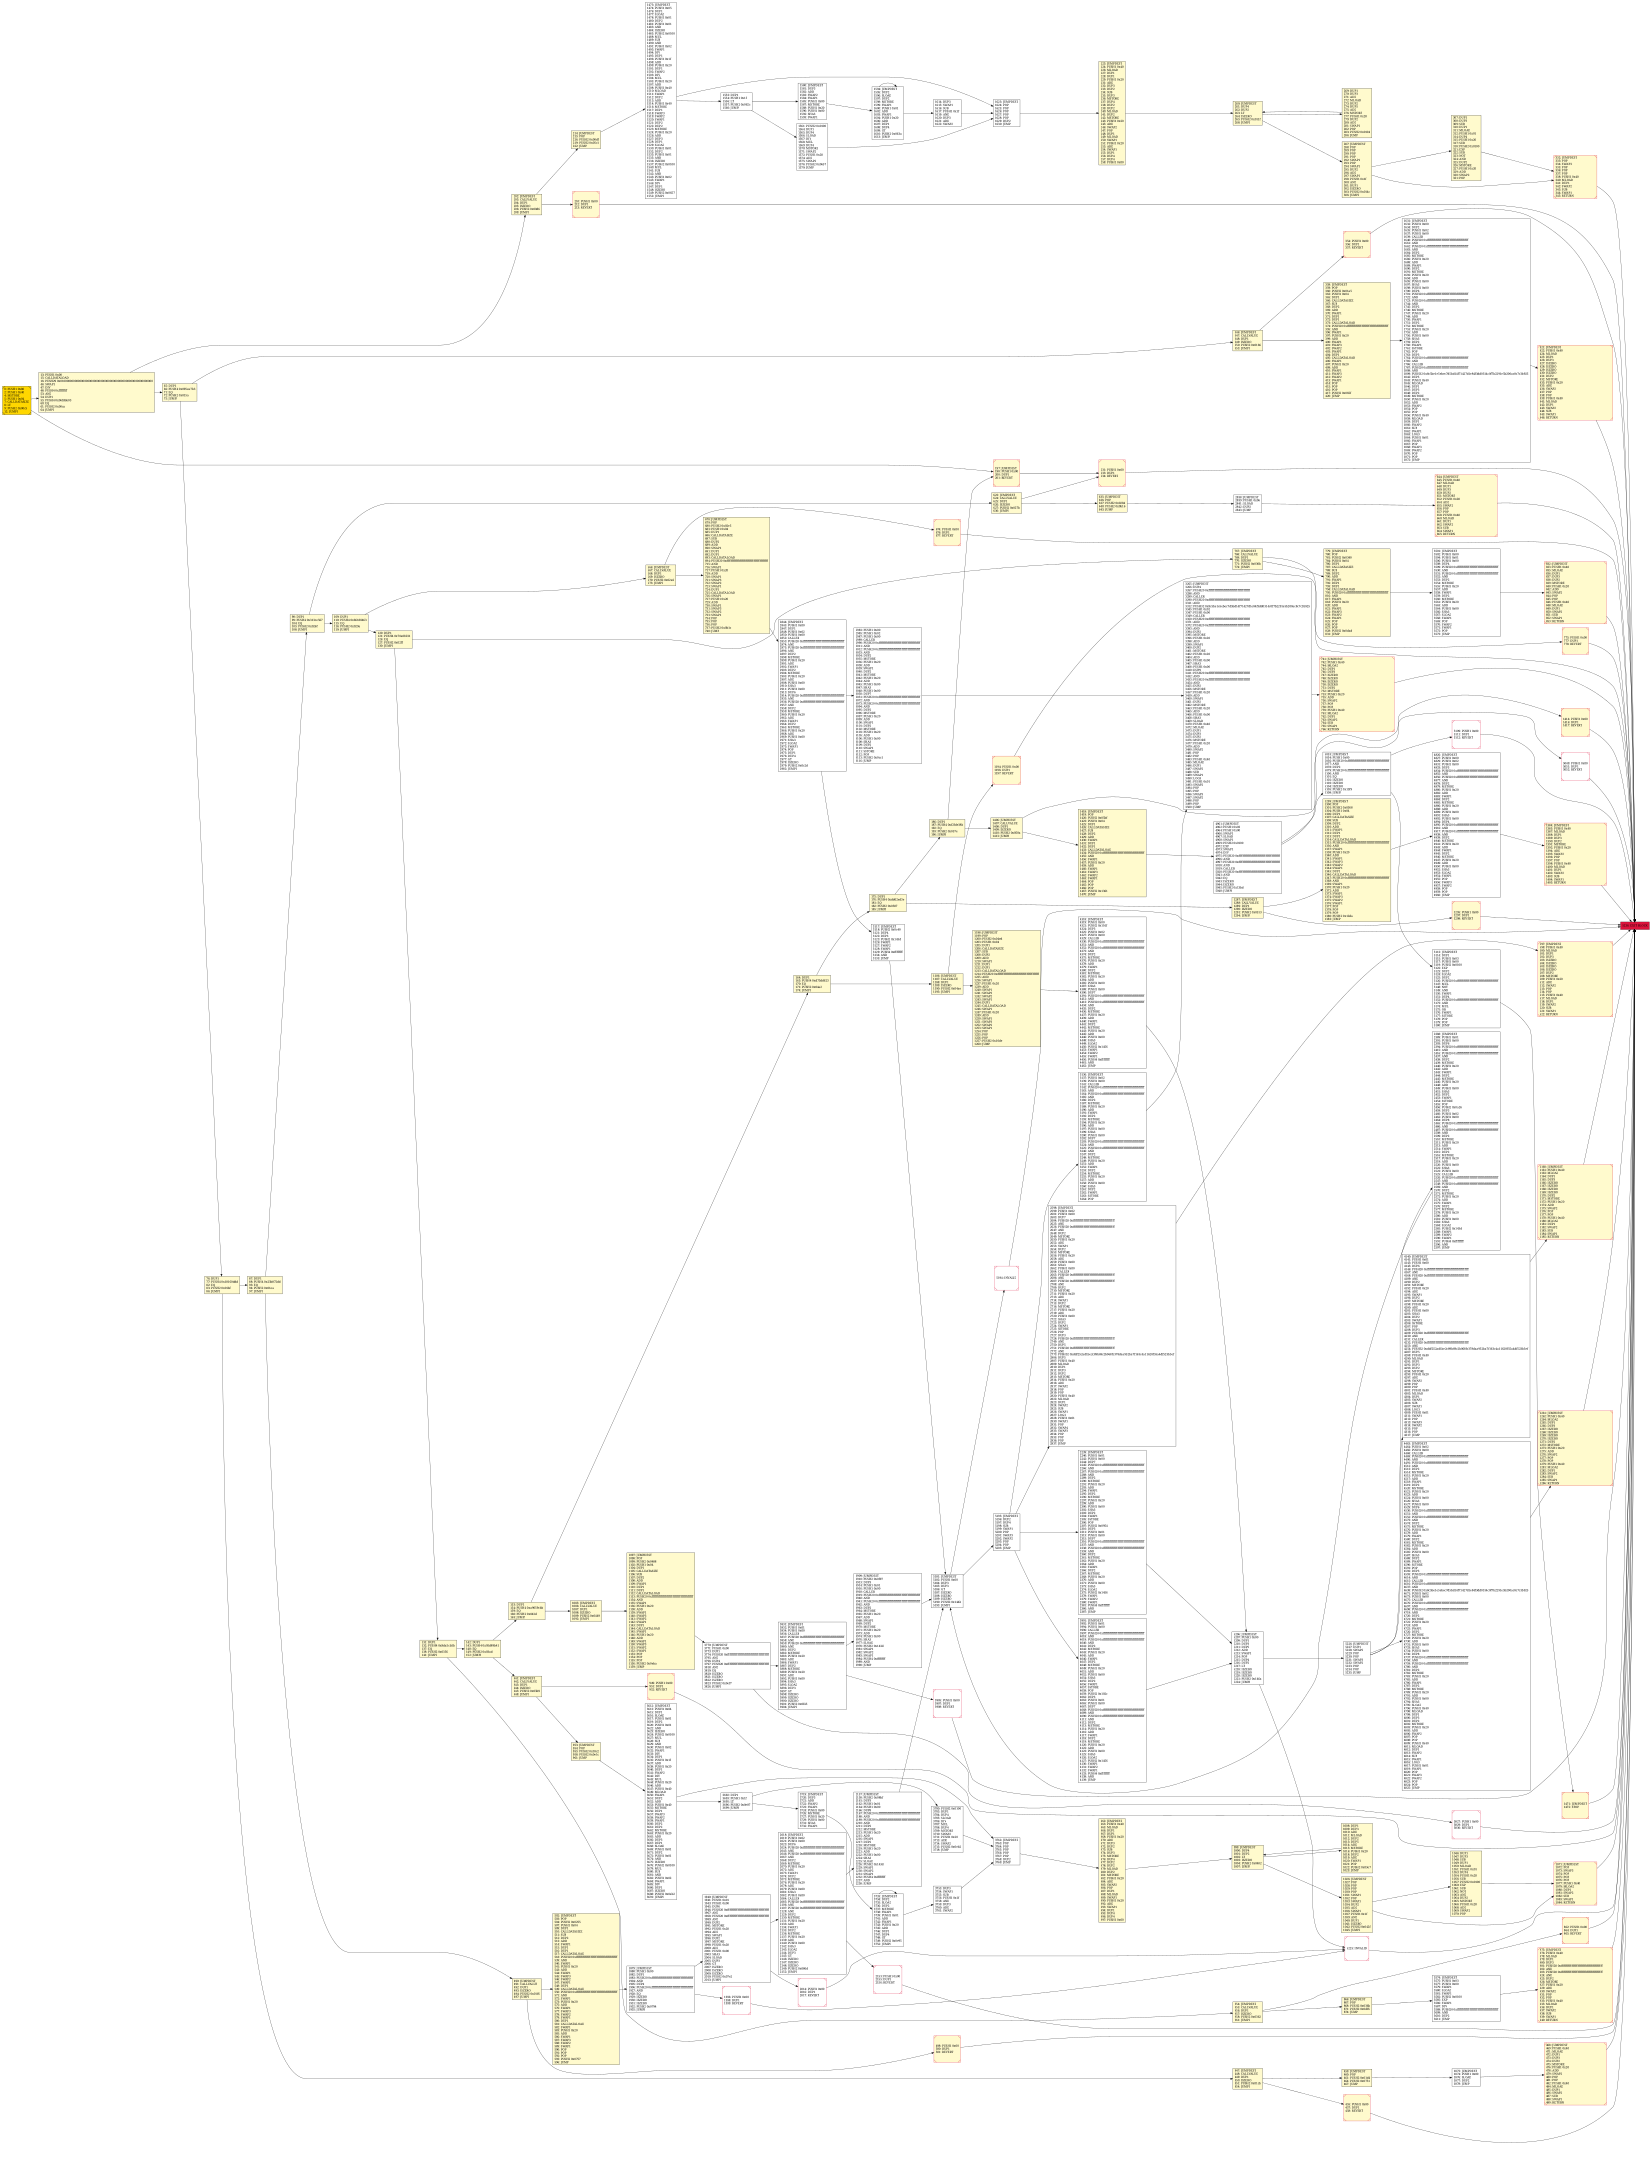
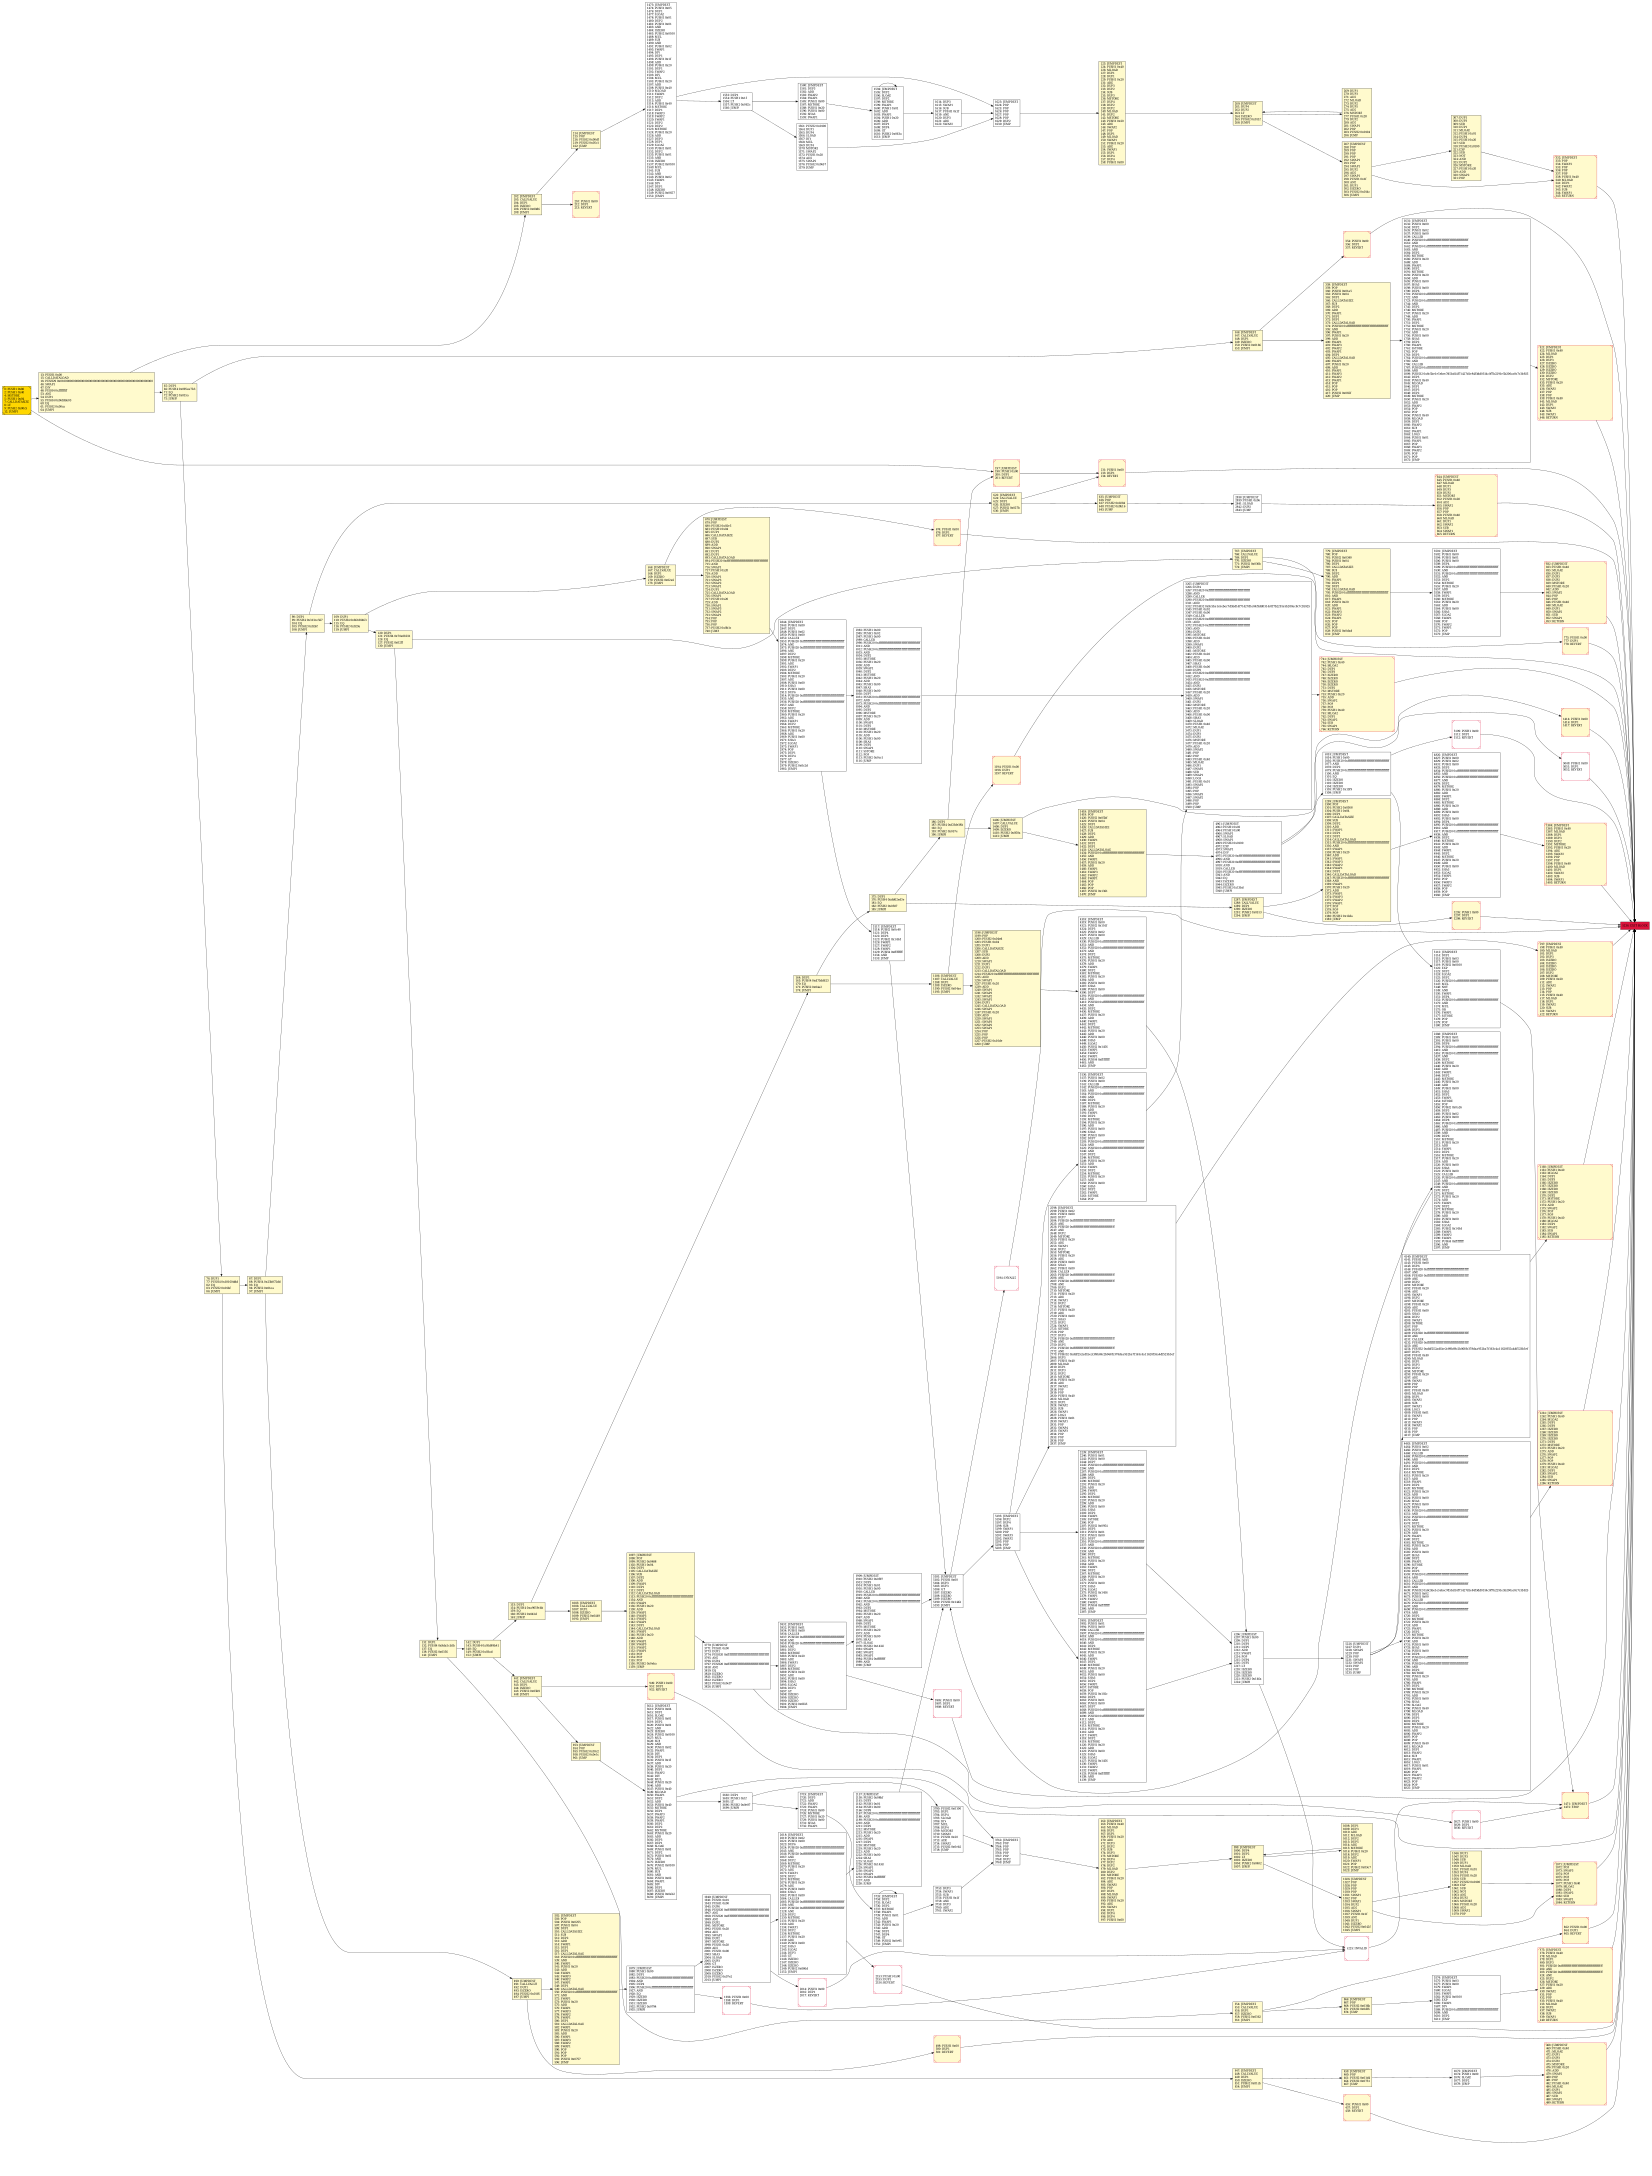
(1442, 205) -> none
(1629, 1444) -> (1520, 1815)
(1628, 1548) -> (1403, 1809)
